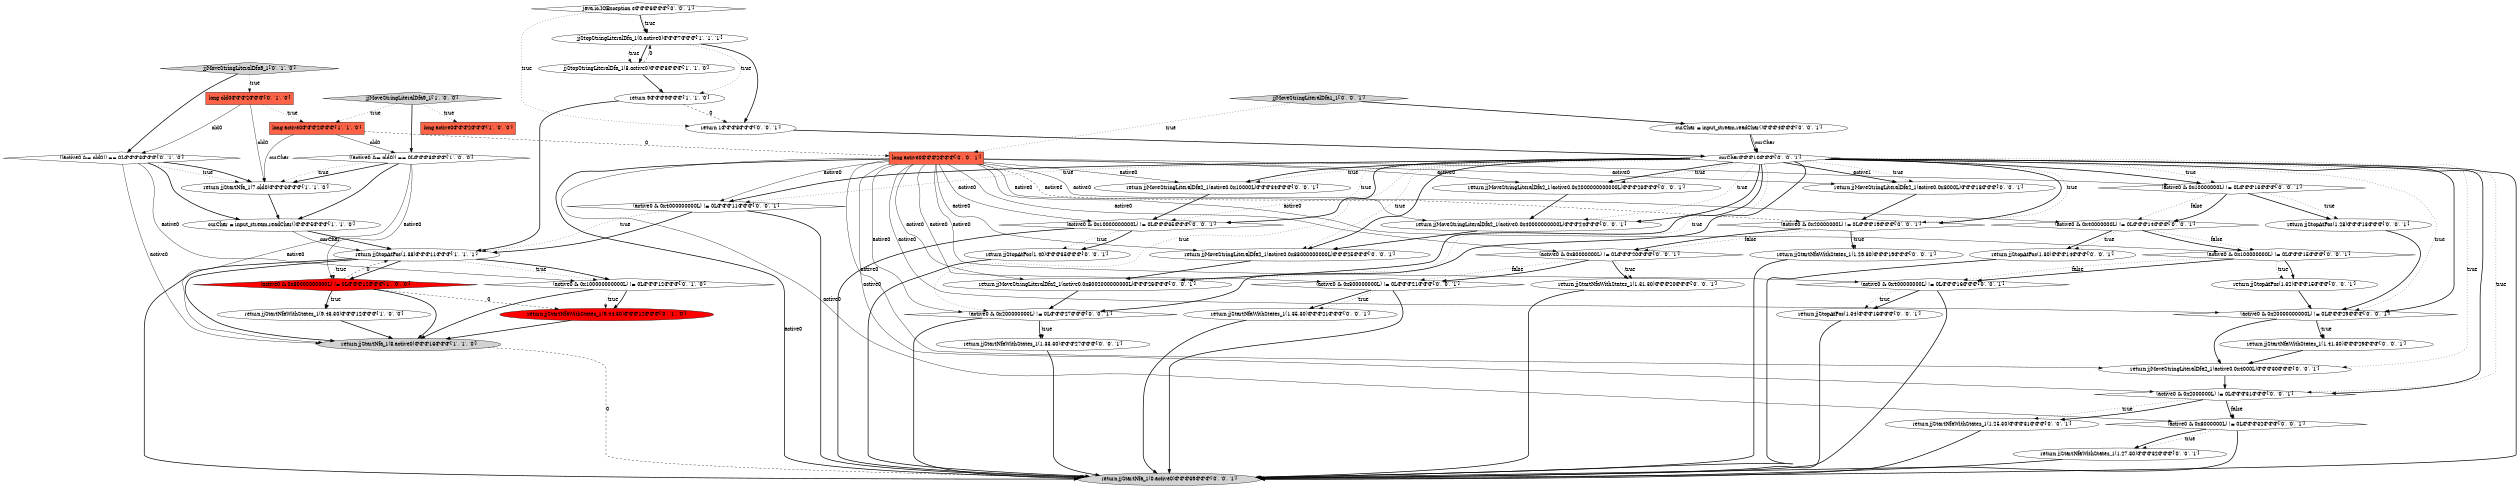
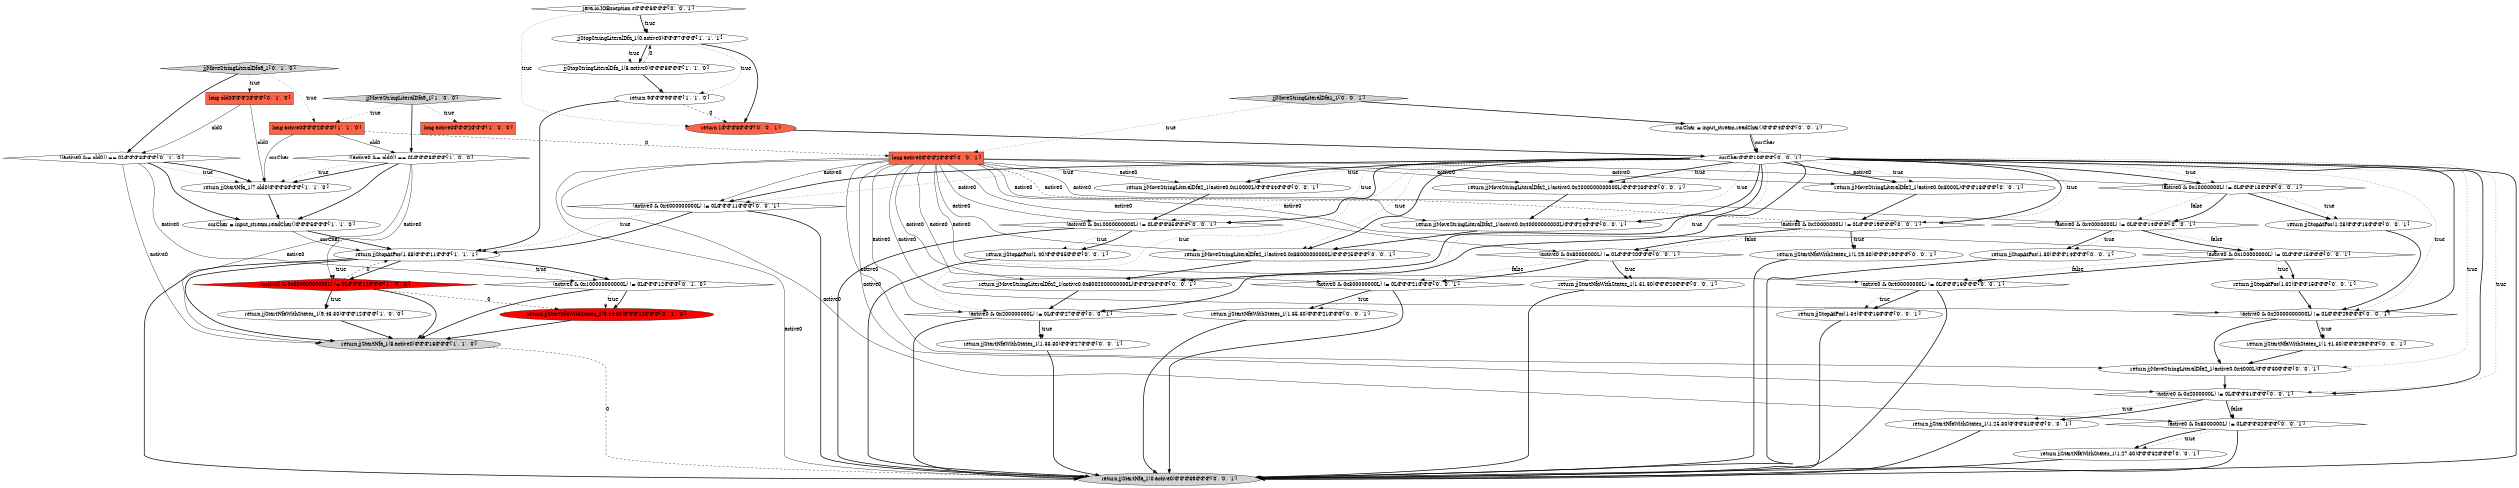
(282, 113) -> (294, 91)
(741, 128) -> (741, 128)
(1862, 173) -> (1862, 173)
(720, 261) -> (720, 261)
